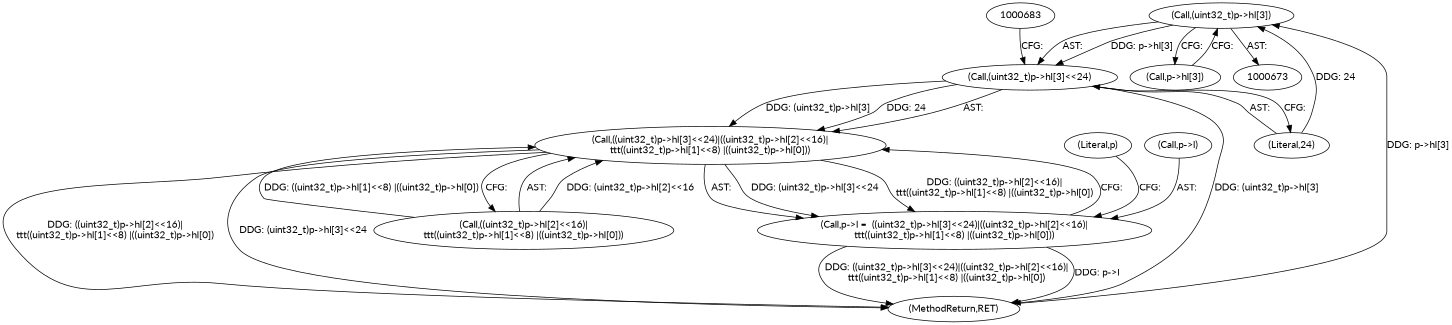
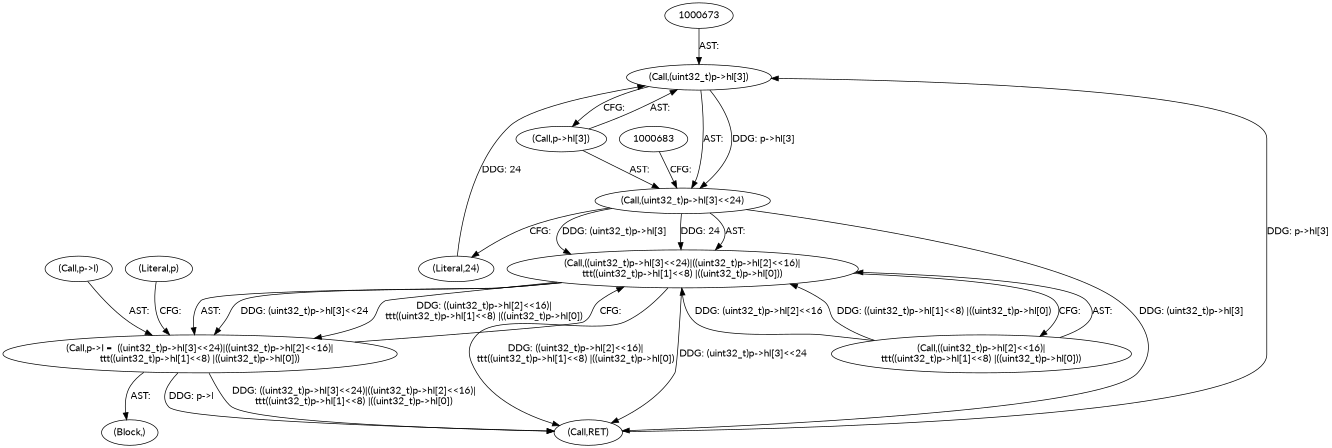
(1242, 44) -> (699, 43)
(1224, 46) -> (662, 108)
(1213, 95) -> (618, 168)
(954, 309) -> (588, 433)
none -> (130, 433)
